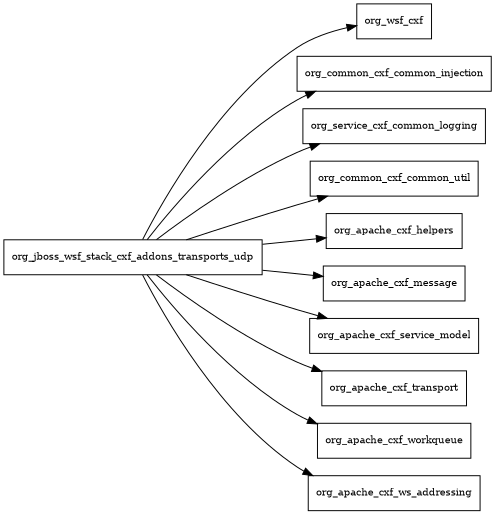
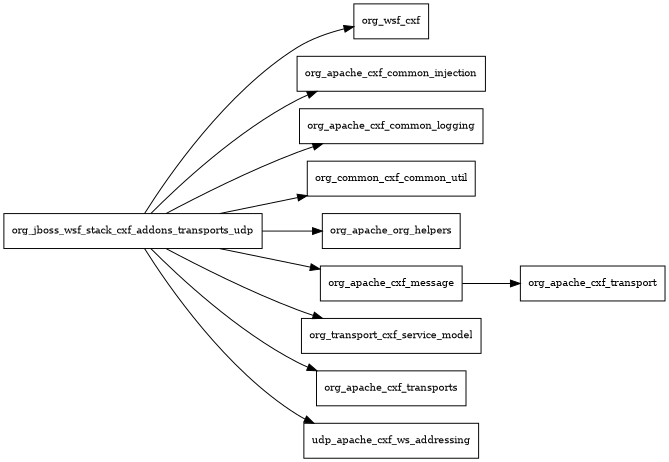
(394, 74) -> (391, 74)
(394, 126) -> (391, 126)
(394, 231) -> (391, 231)
(231, 327) -> (486, 283)
(394, 336) -> (391, 336)
(394, 441) -> (391, 388)
(394, 493) -> (391, 441)
